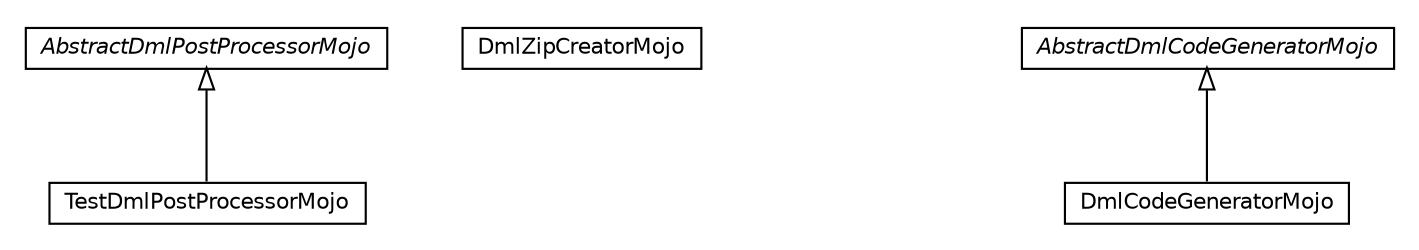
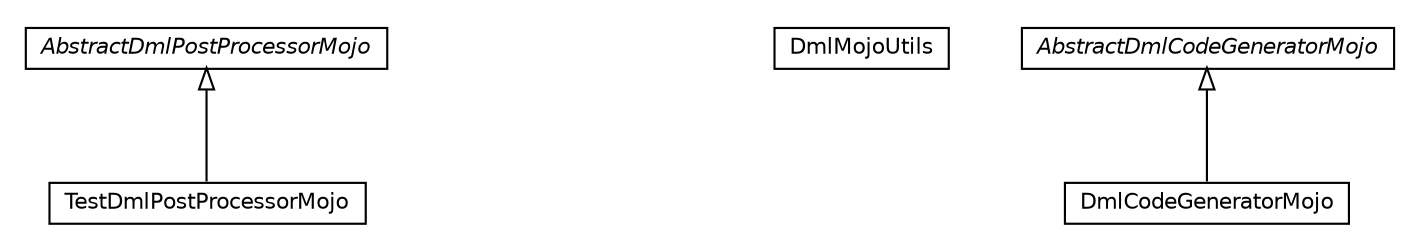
(581, 47) -> none
none -> (861, 47)
